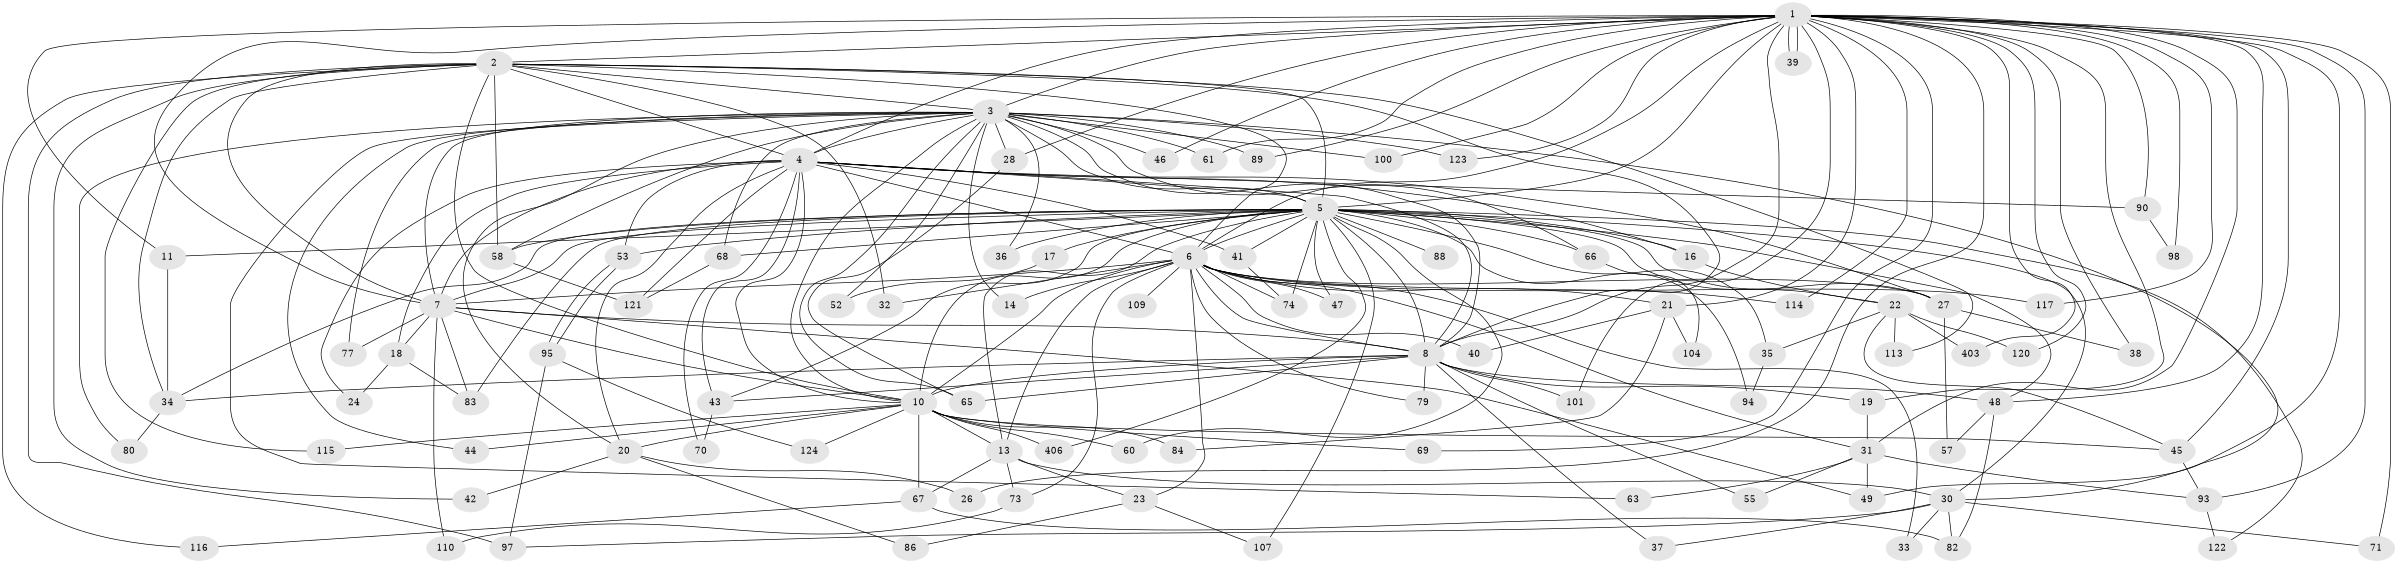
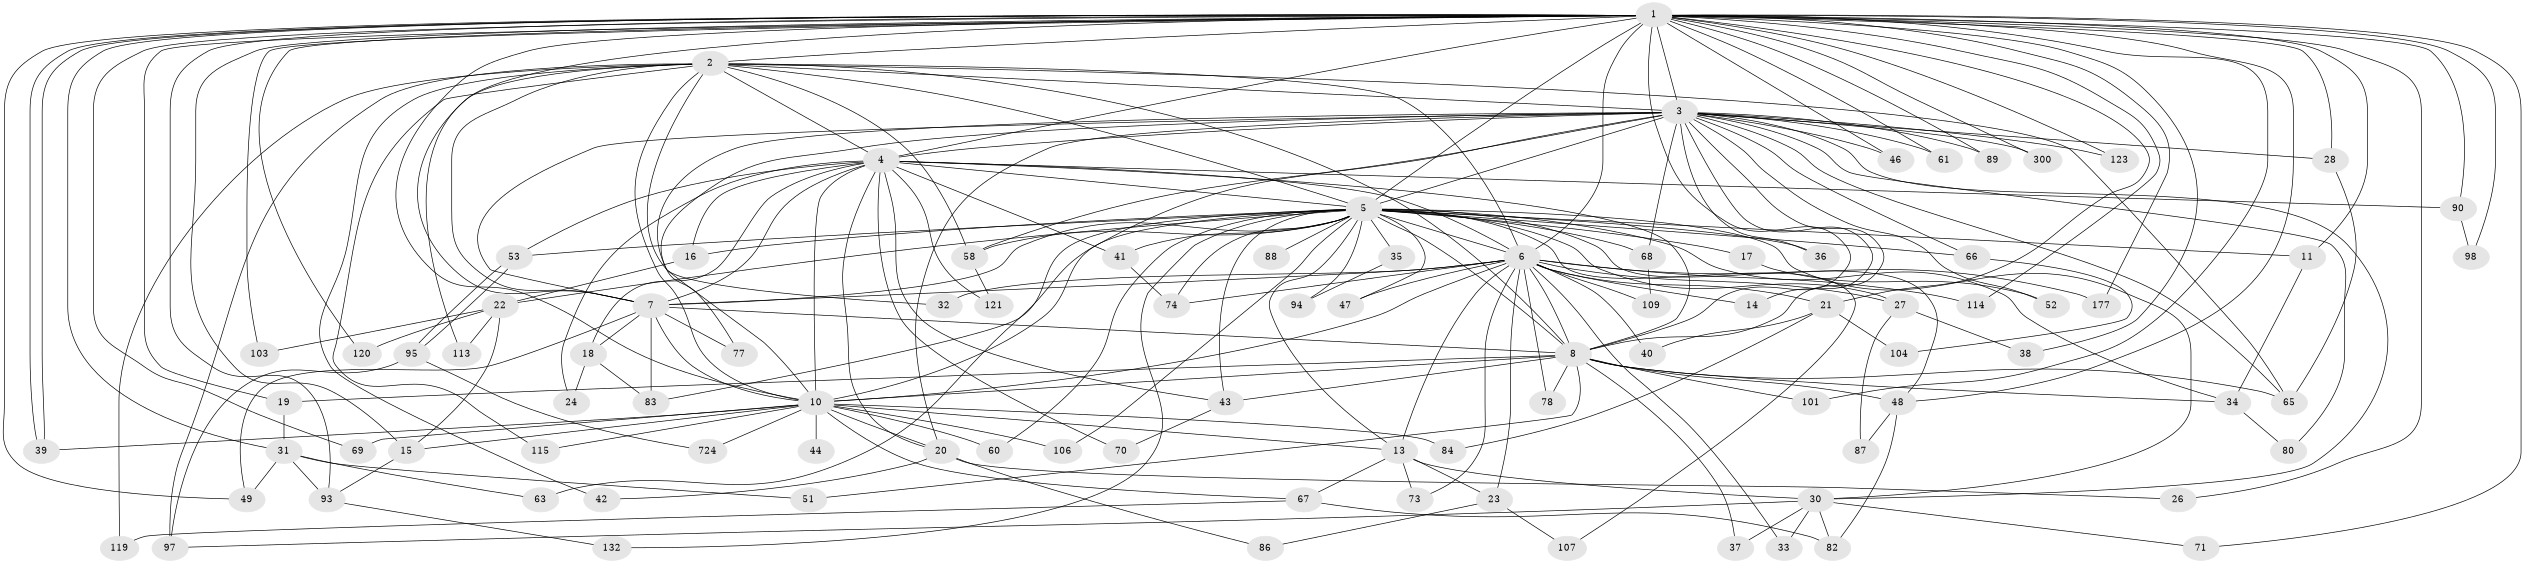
none -> (693, 35)
(200, 123) -> (1563, 91)
(413, 146) -> none
(1384, 160) -> (2043, 160)
(1296, 178) -> none
(678, 281) -> (1649, 282)
(2045, 306) -> (2101, 306)
(1834, 329) -> none
(1529, 346) -> none
(1971, 354) -> (260, 354)
(1423, 403) -> (1548, 403)
none -> (411, 431)
(810, 451) -> (708, 451)
(1054, 451) -> (1063, 451)
(1947, 451) -> (1861, 451)
(2177, 451) -> (407, 451)
(1750, 500) -> (809, 500)
(199, 548) -> (120, 548)
(446, 548) -> none
(2218, 548) -> (612, 548)
